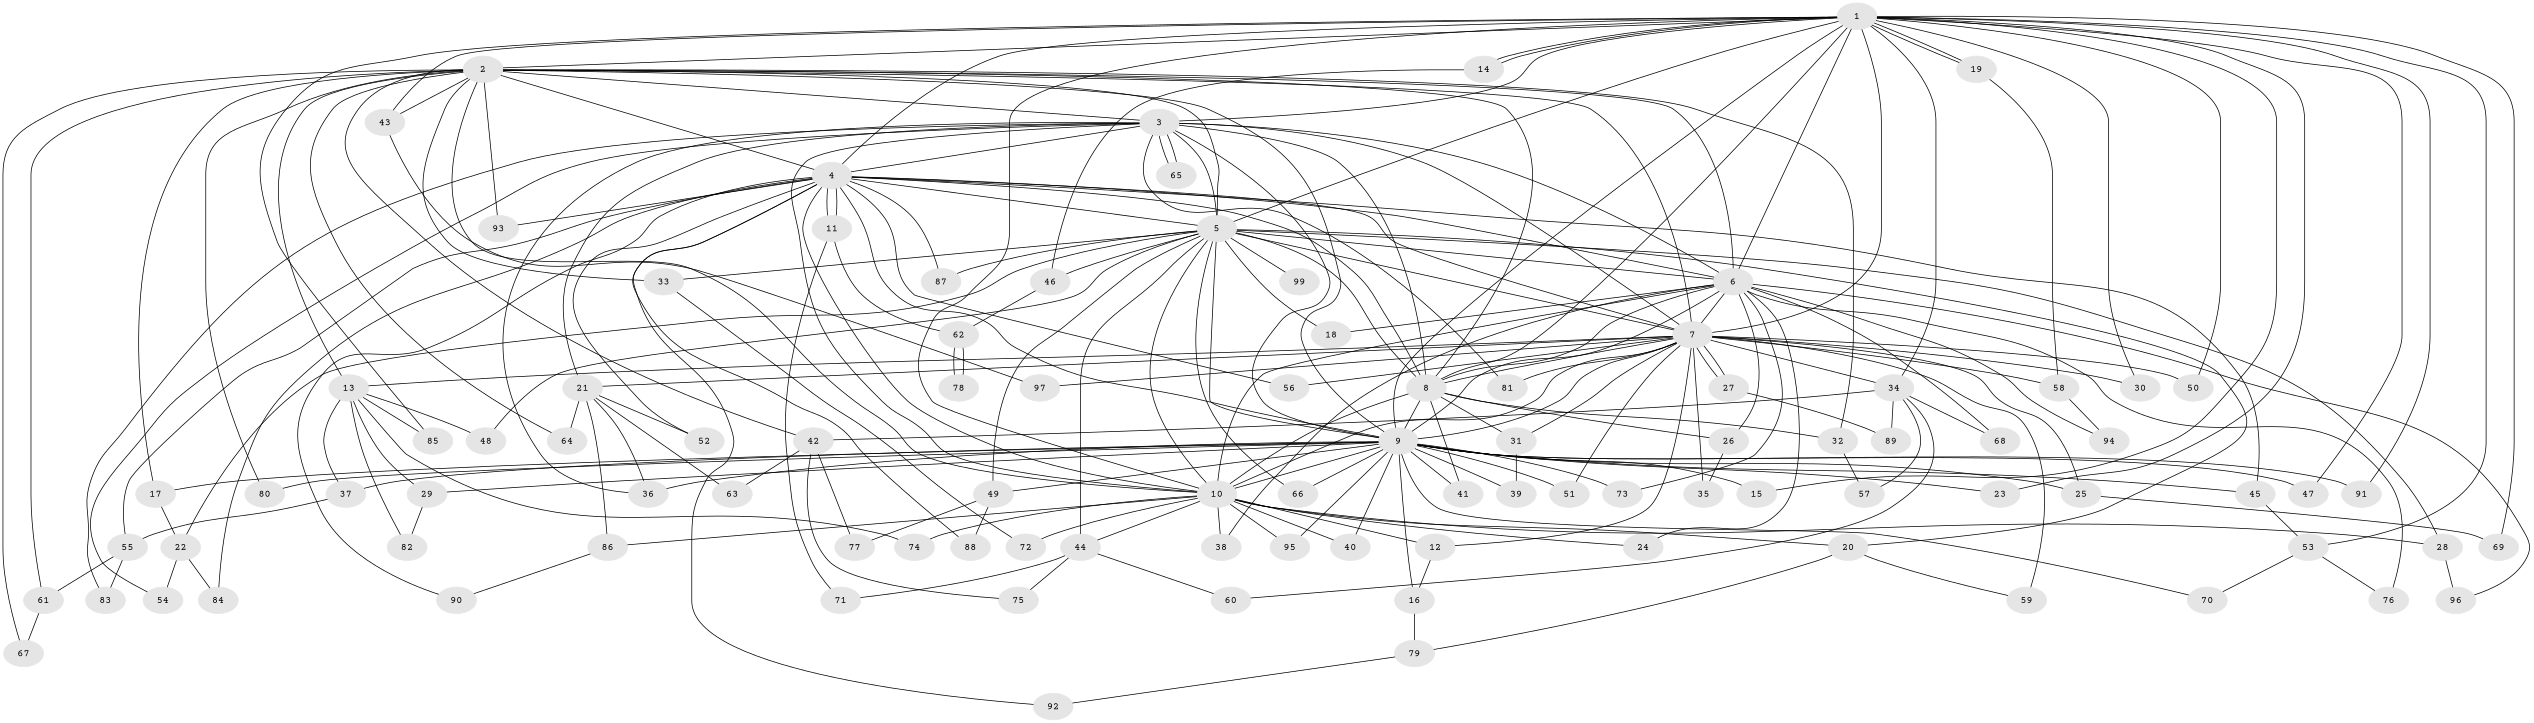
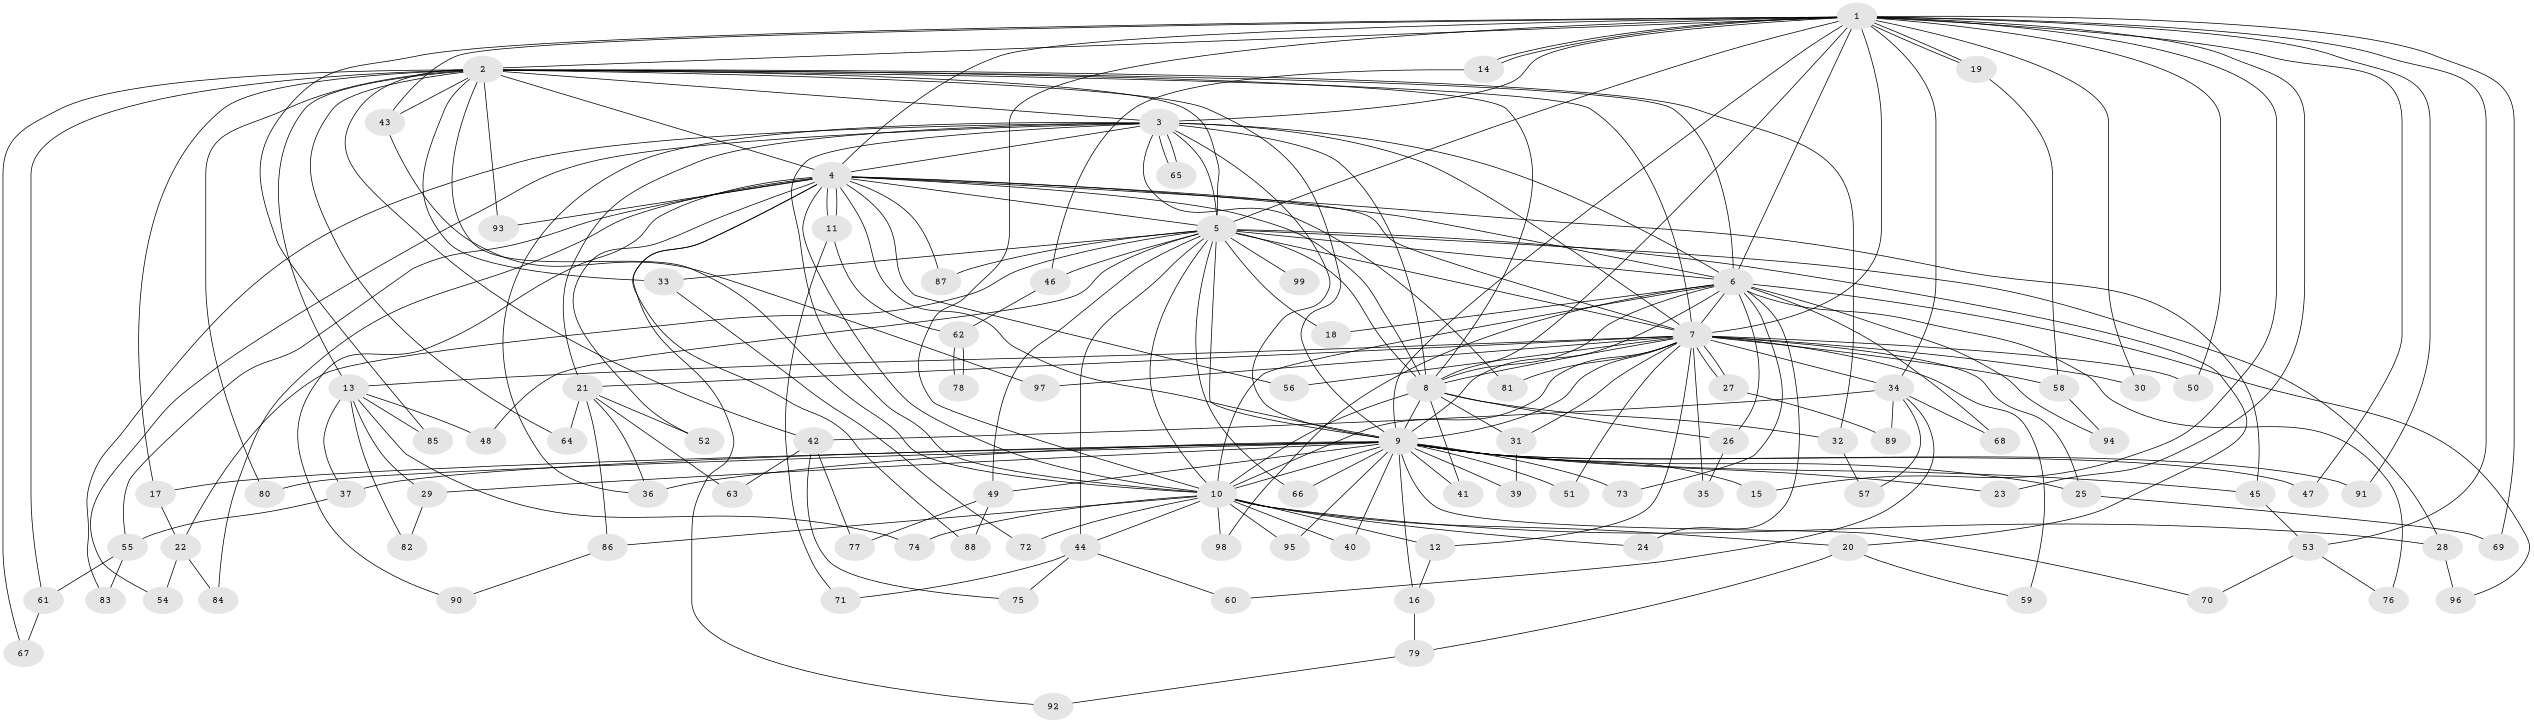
(1221, 547) -> (1221, 547)
